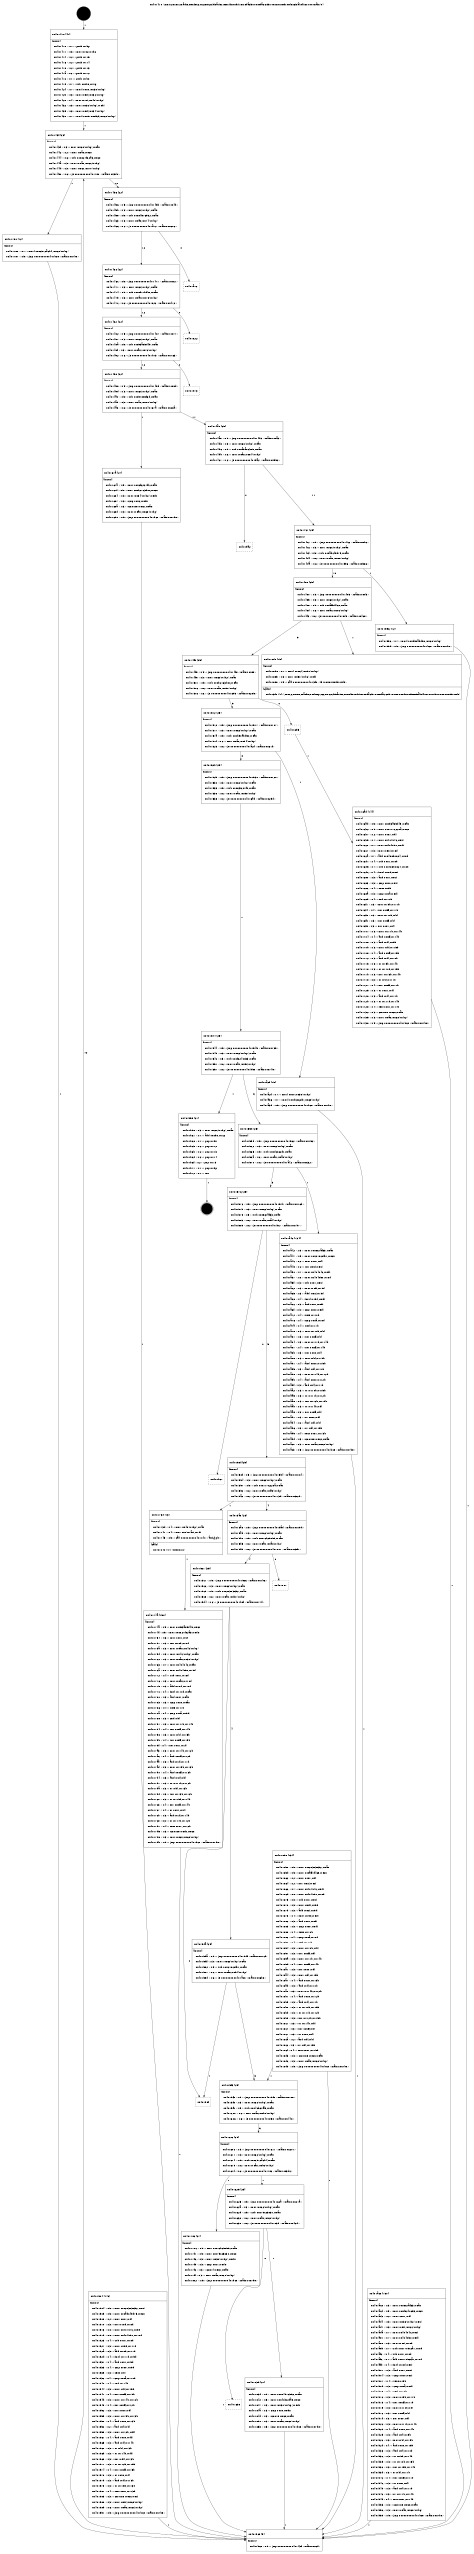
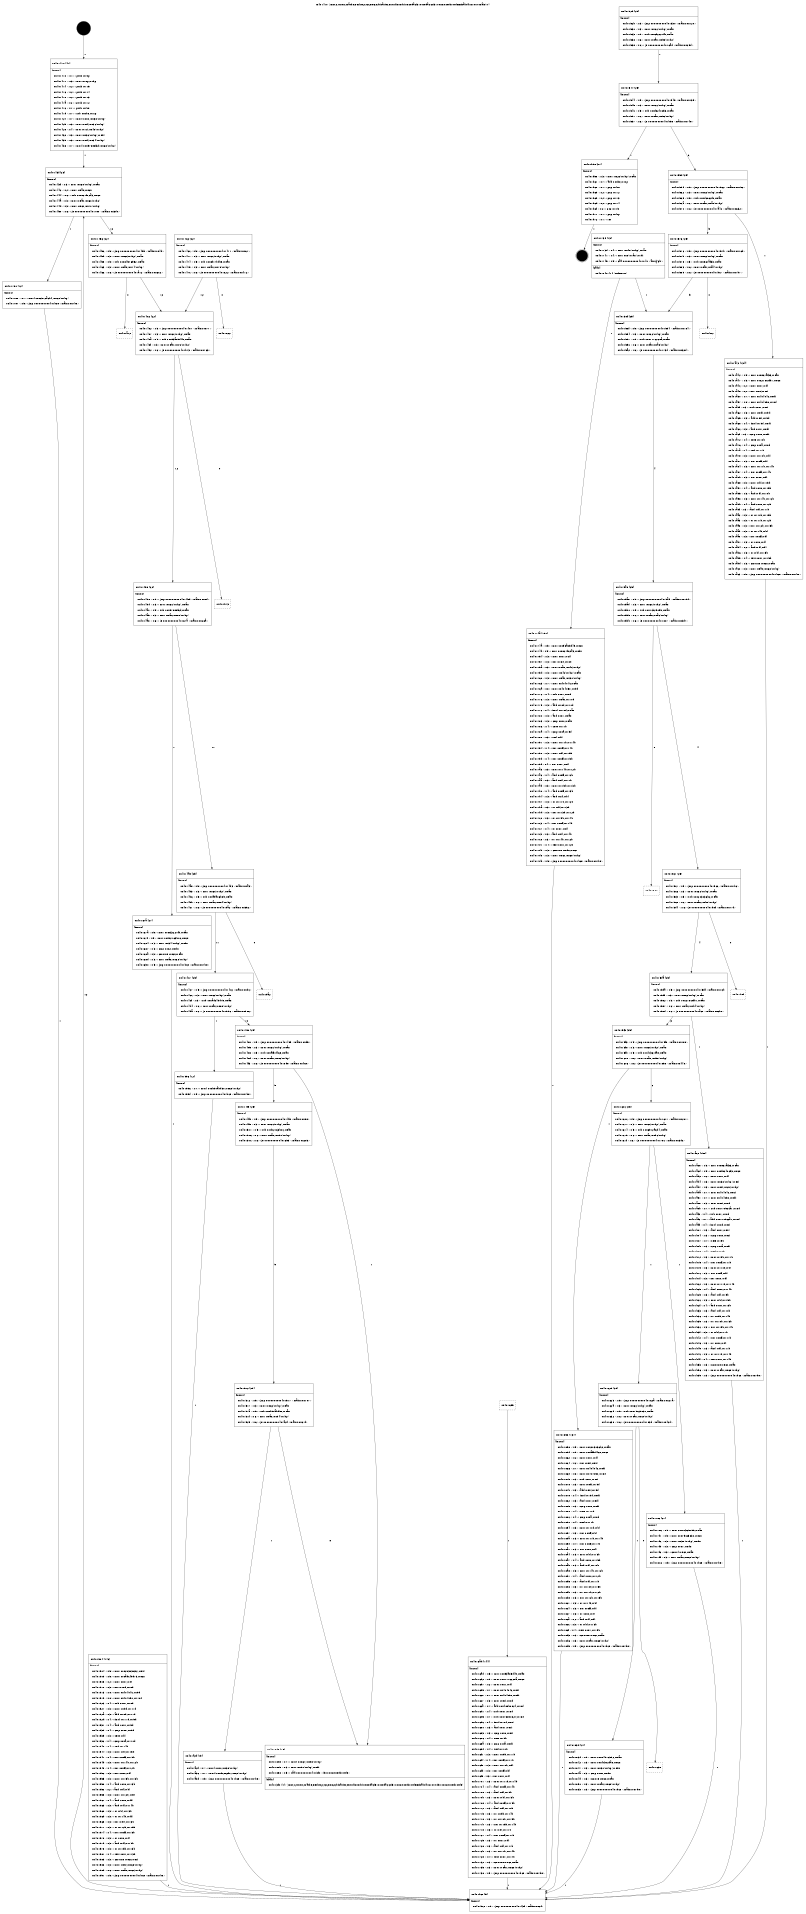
(141, 247) -> (150, 294)
(279, 706) -> none
(241, 755) -> (313, 1586)
(228, 1505) -> (641, 294)
(215, 2039) -> (700, 1082)
(270, 2073) -> (578, 1244)
